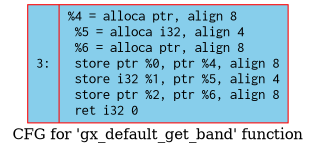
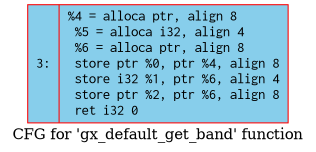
(174, 79) -> (174, 79)
